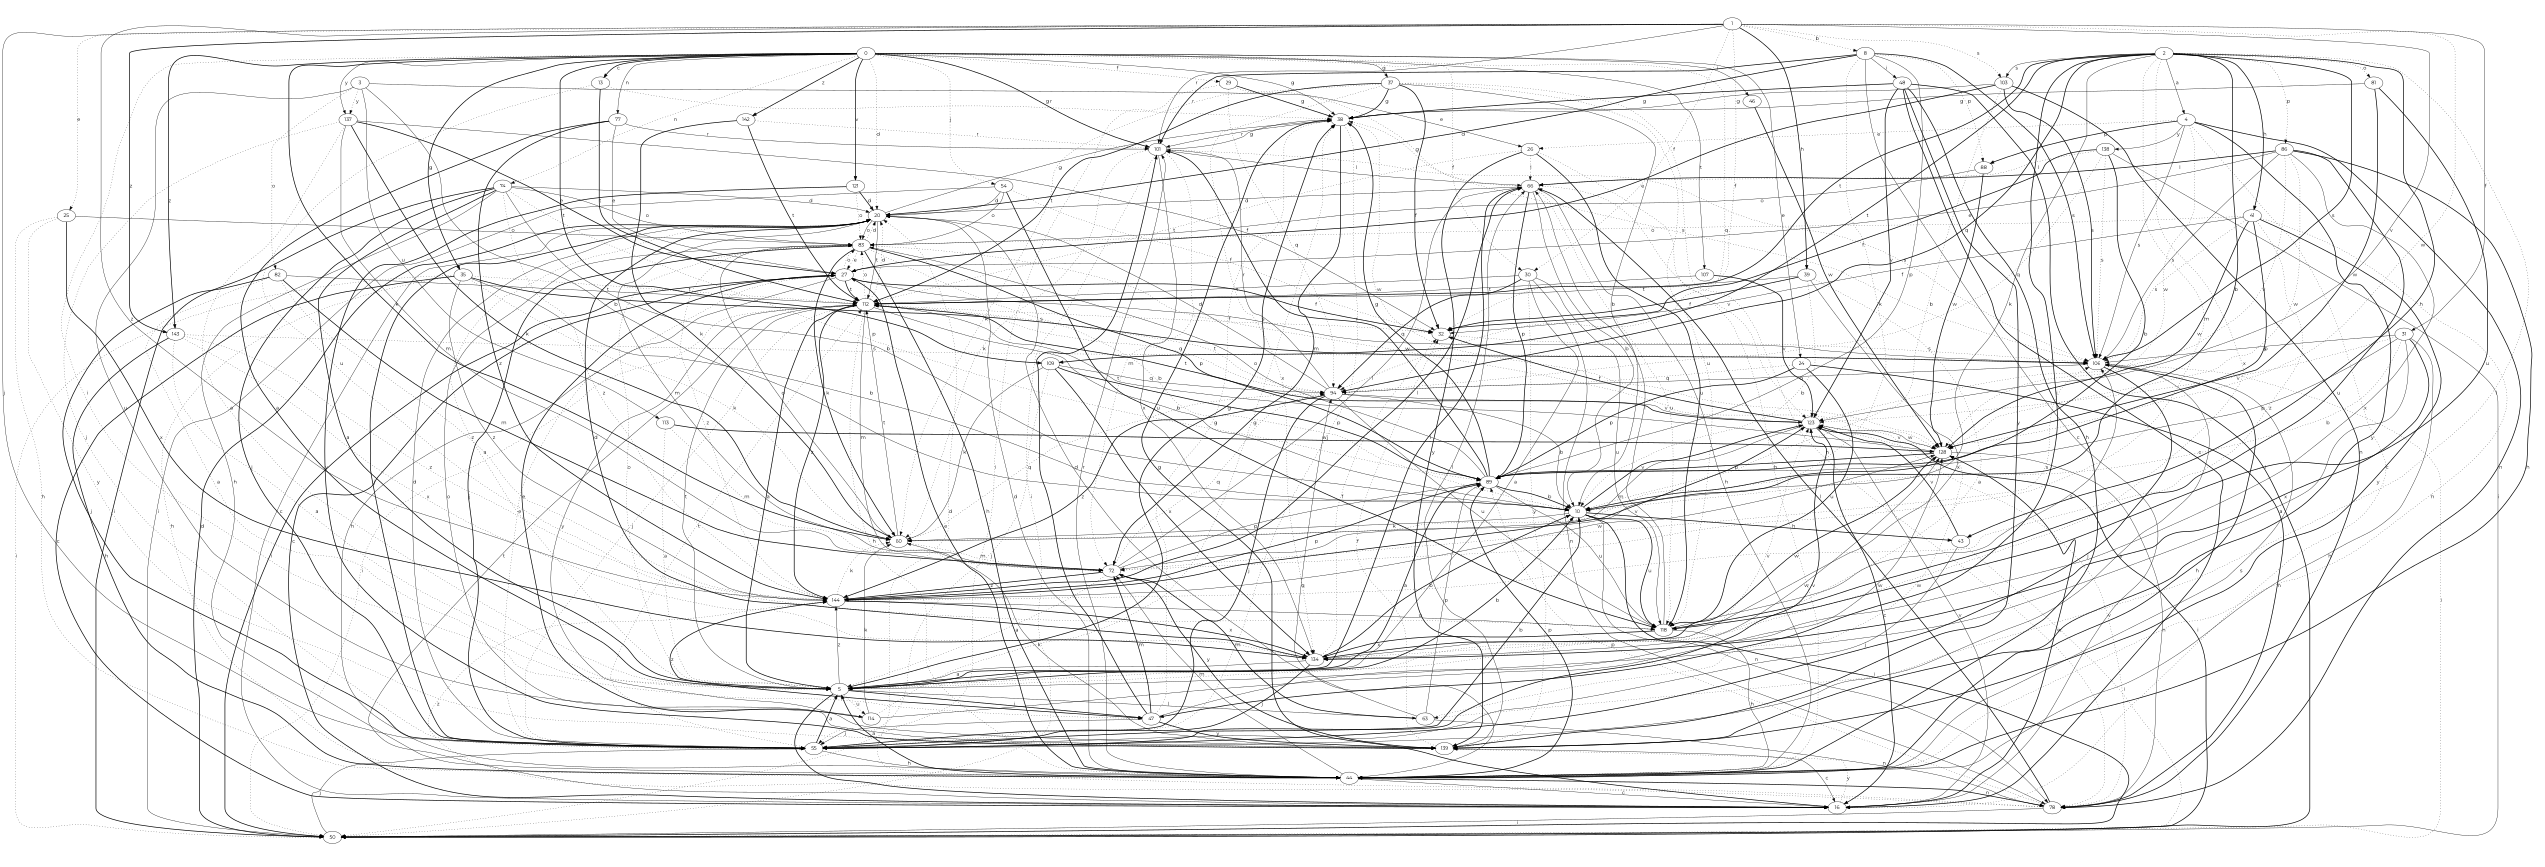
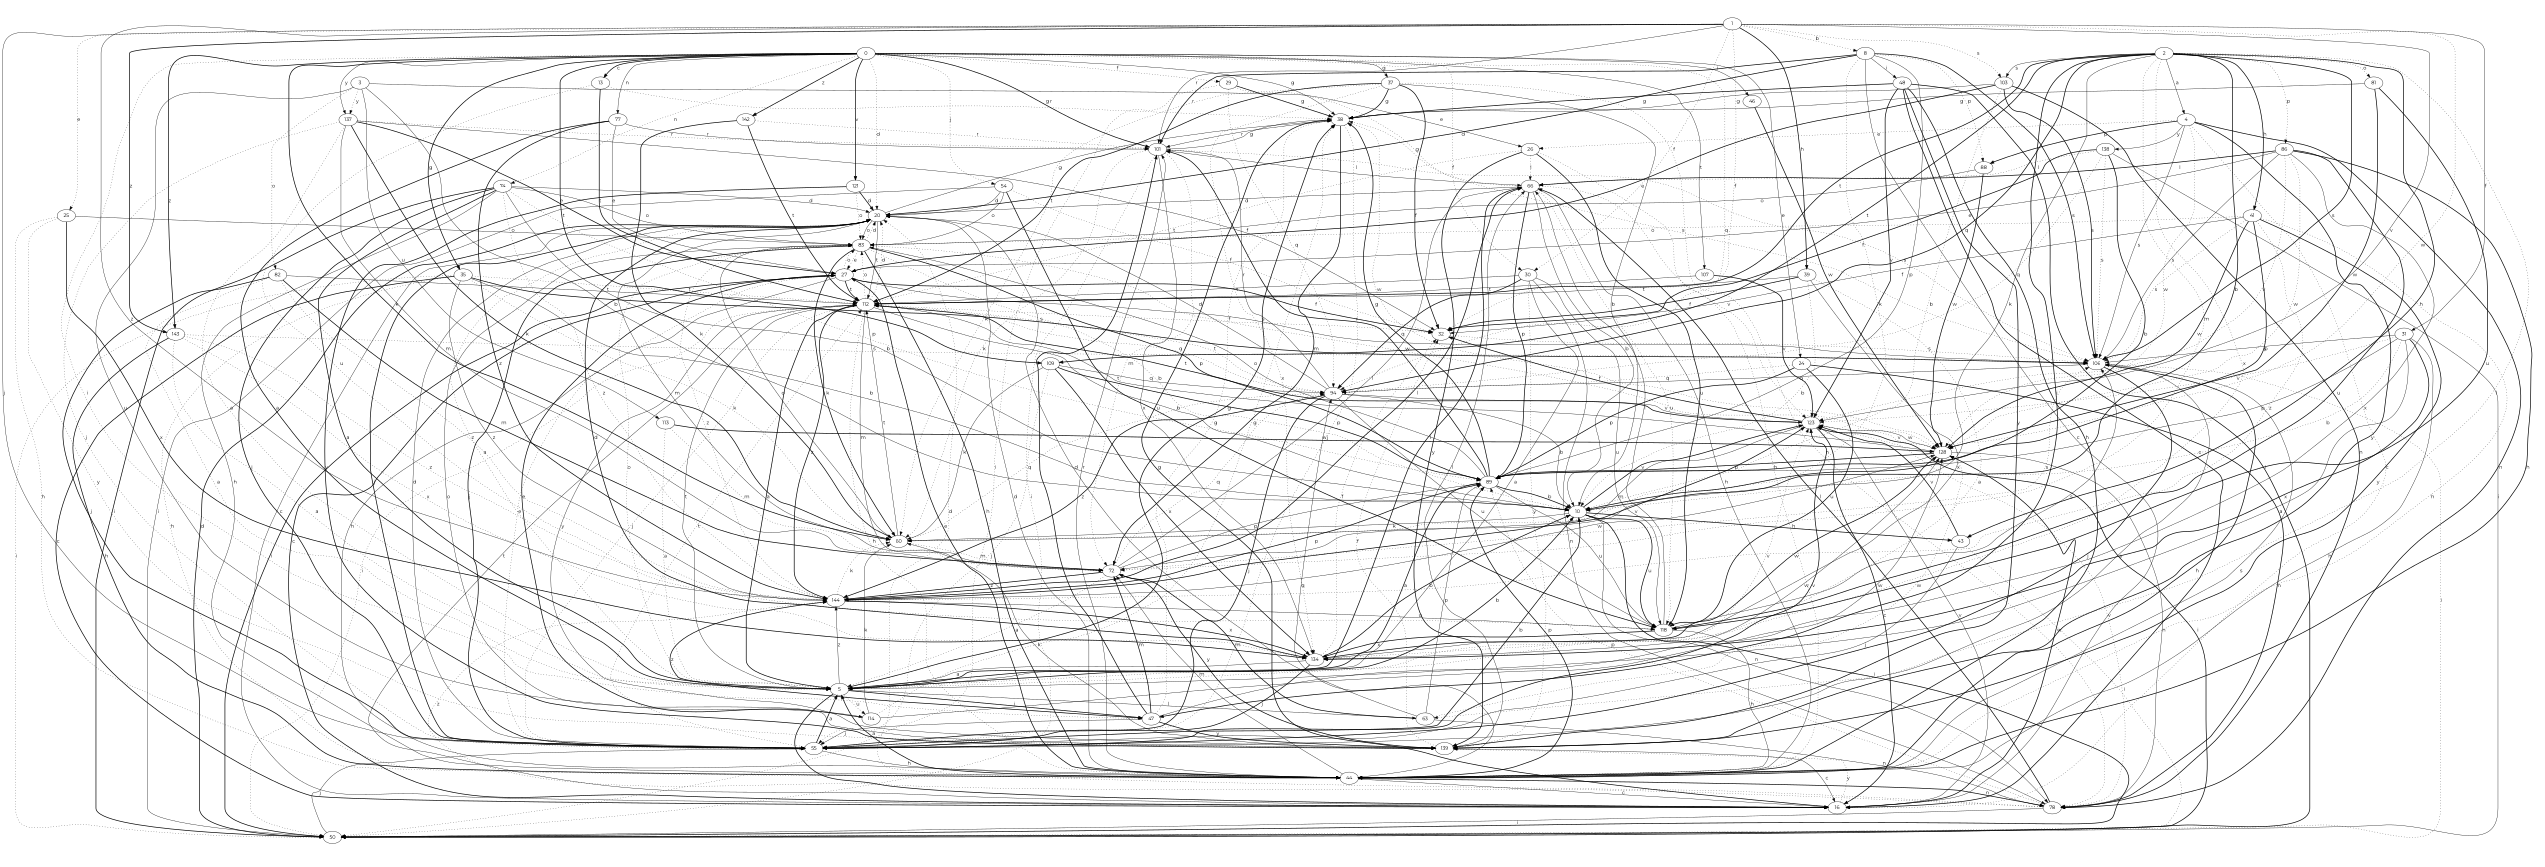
none -> (711, 139)
(1671, 253) -> none
